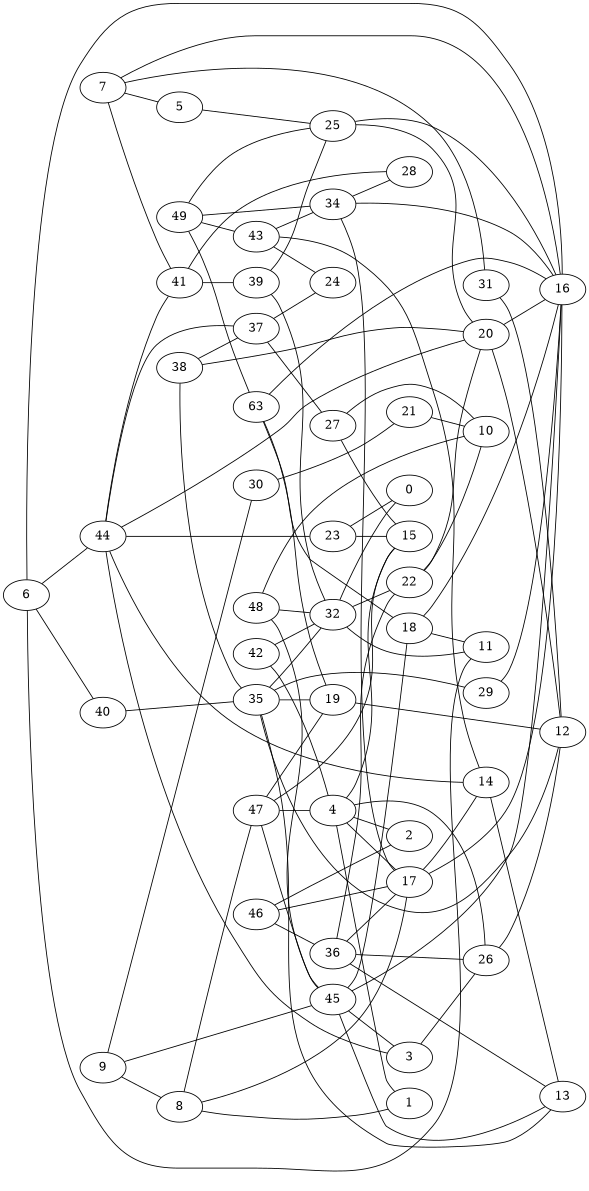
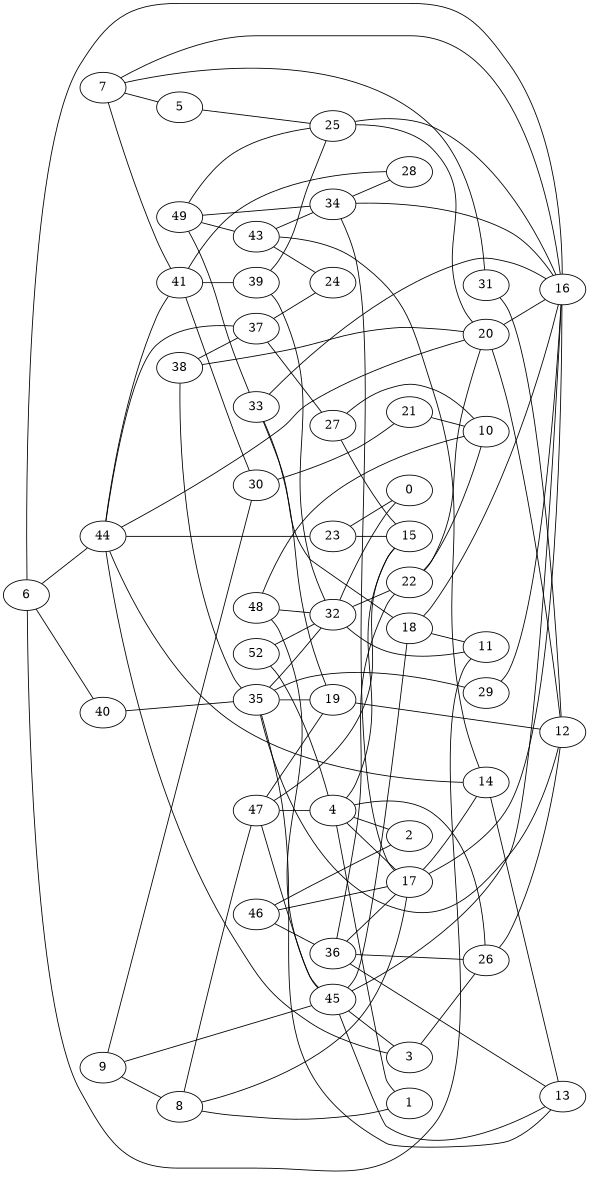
none -> (217, 384)
(256, 407) -> (256, 407)
(256, 654) -> (256, 654)
